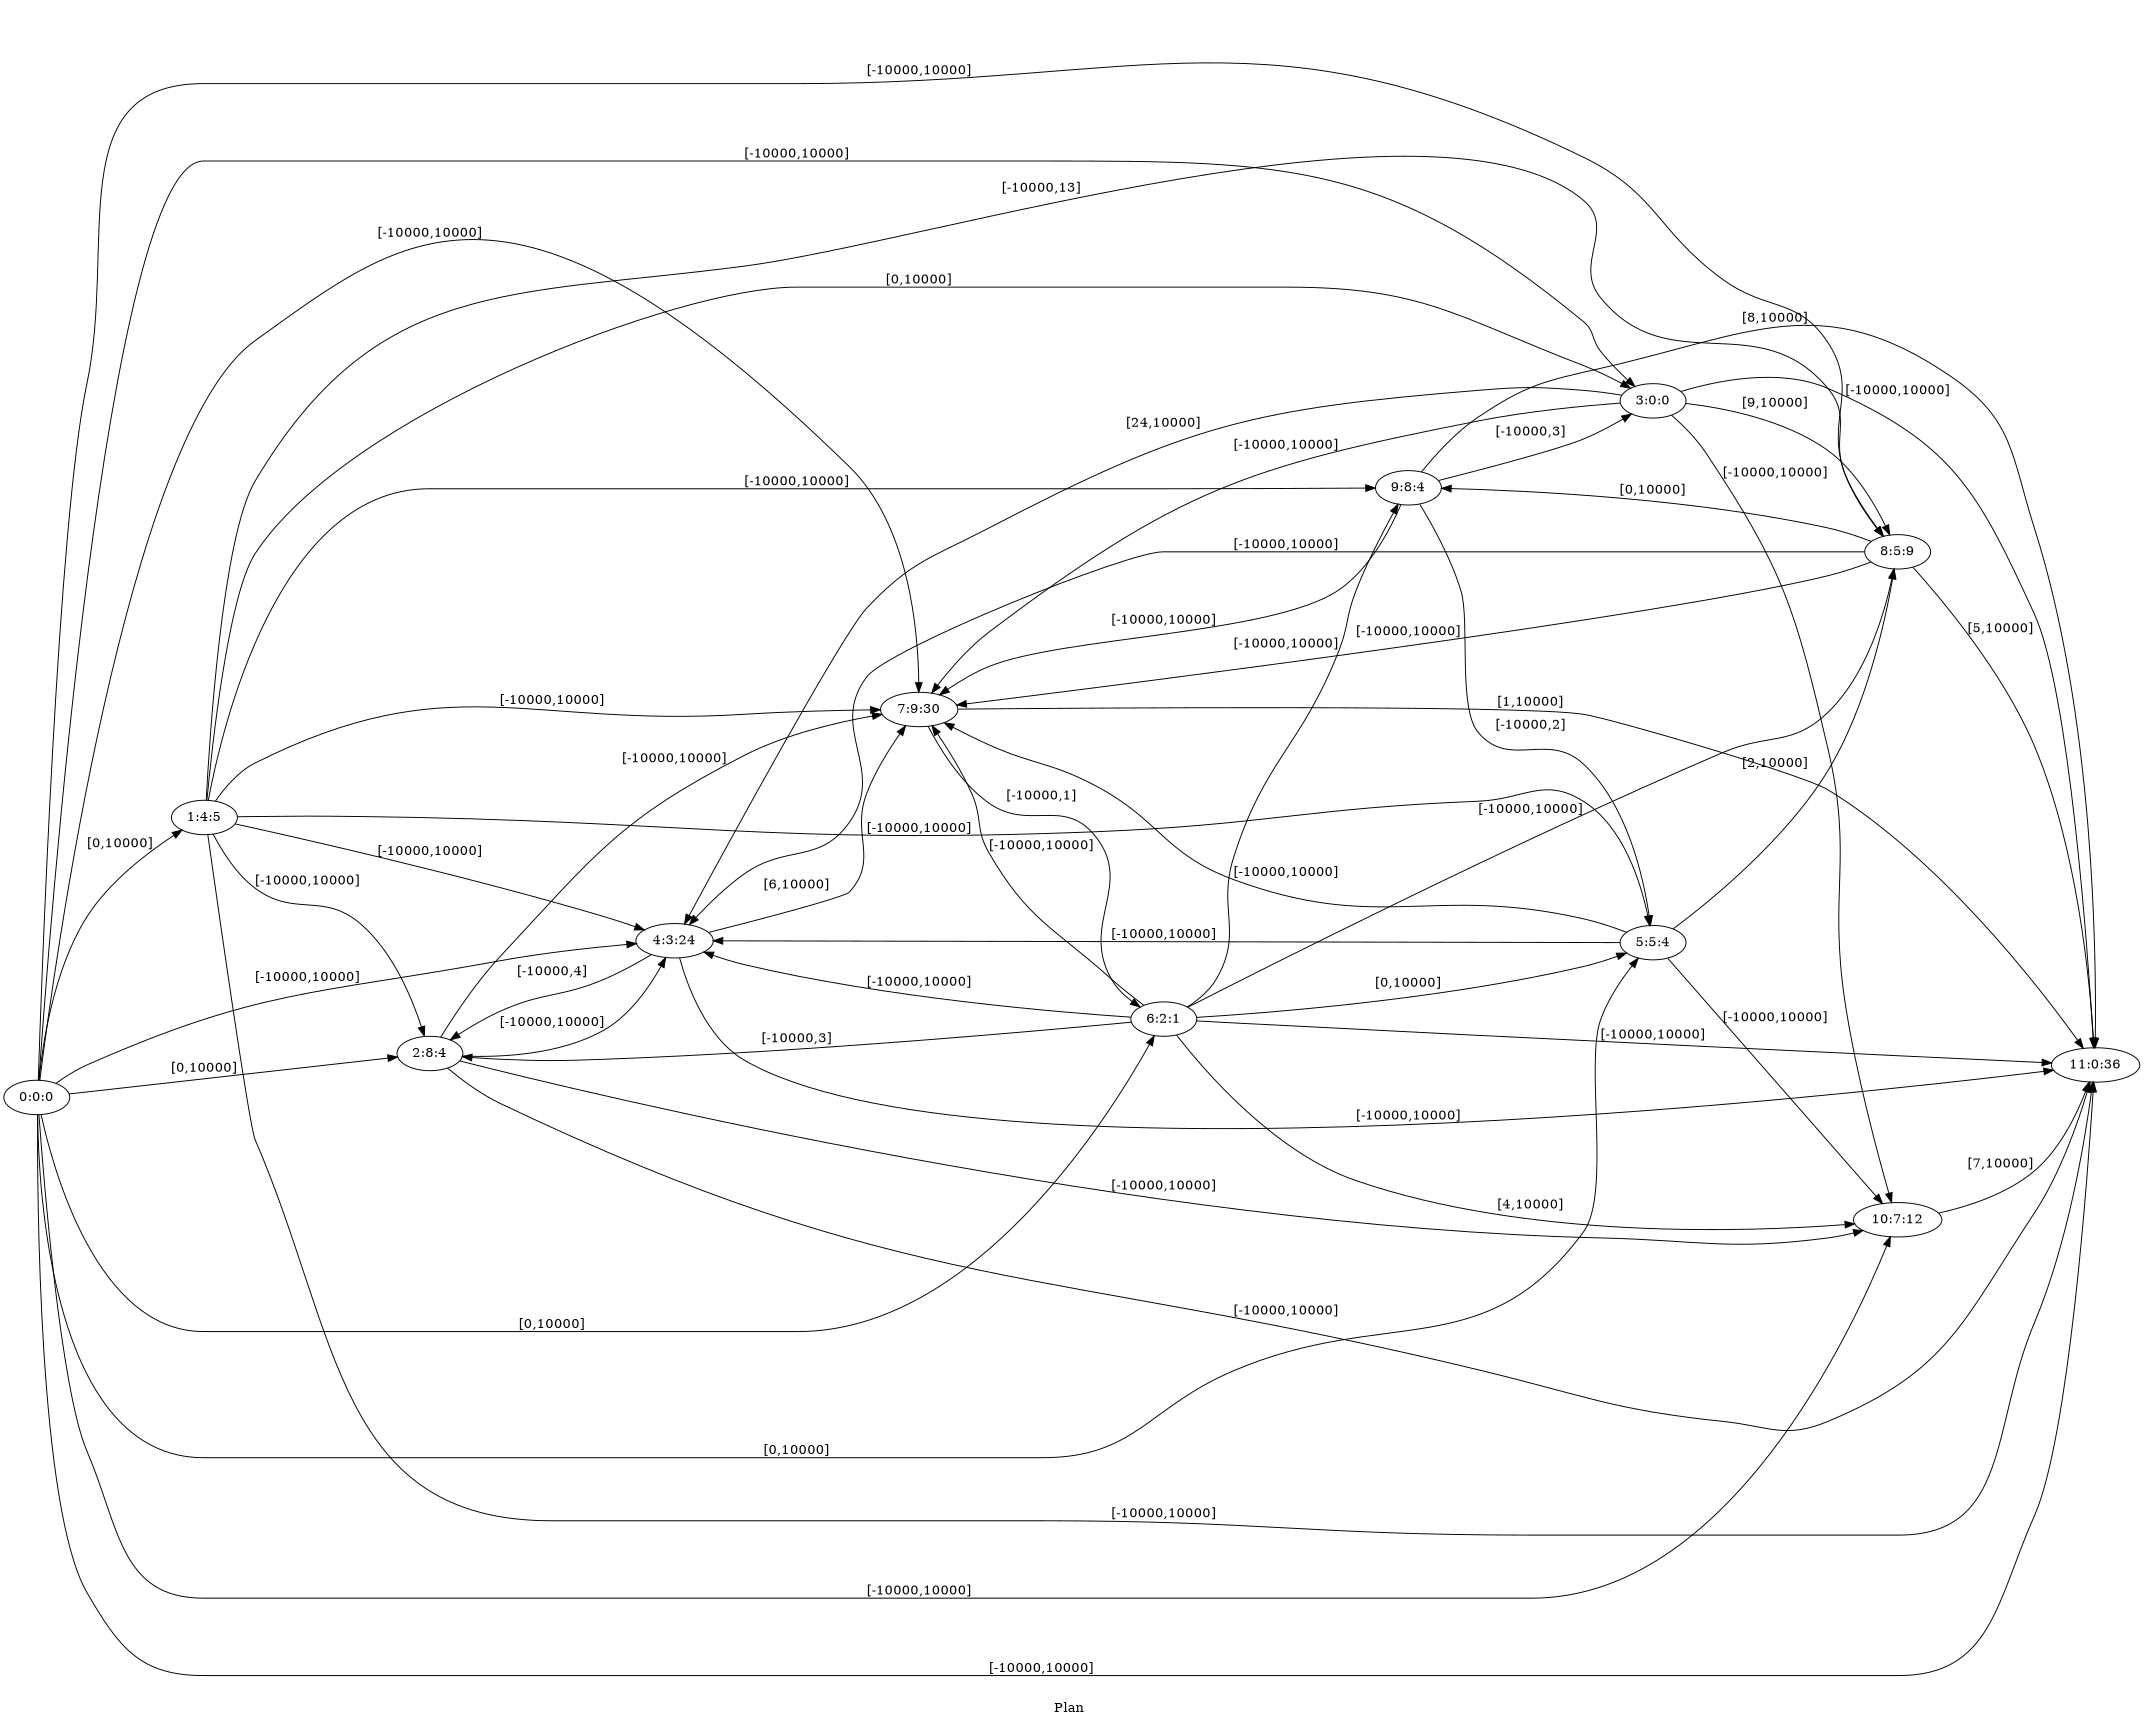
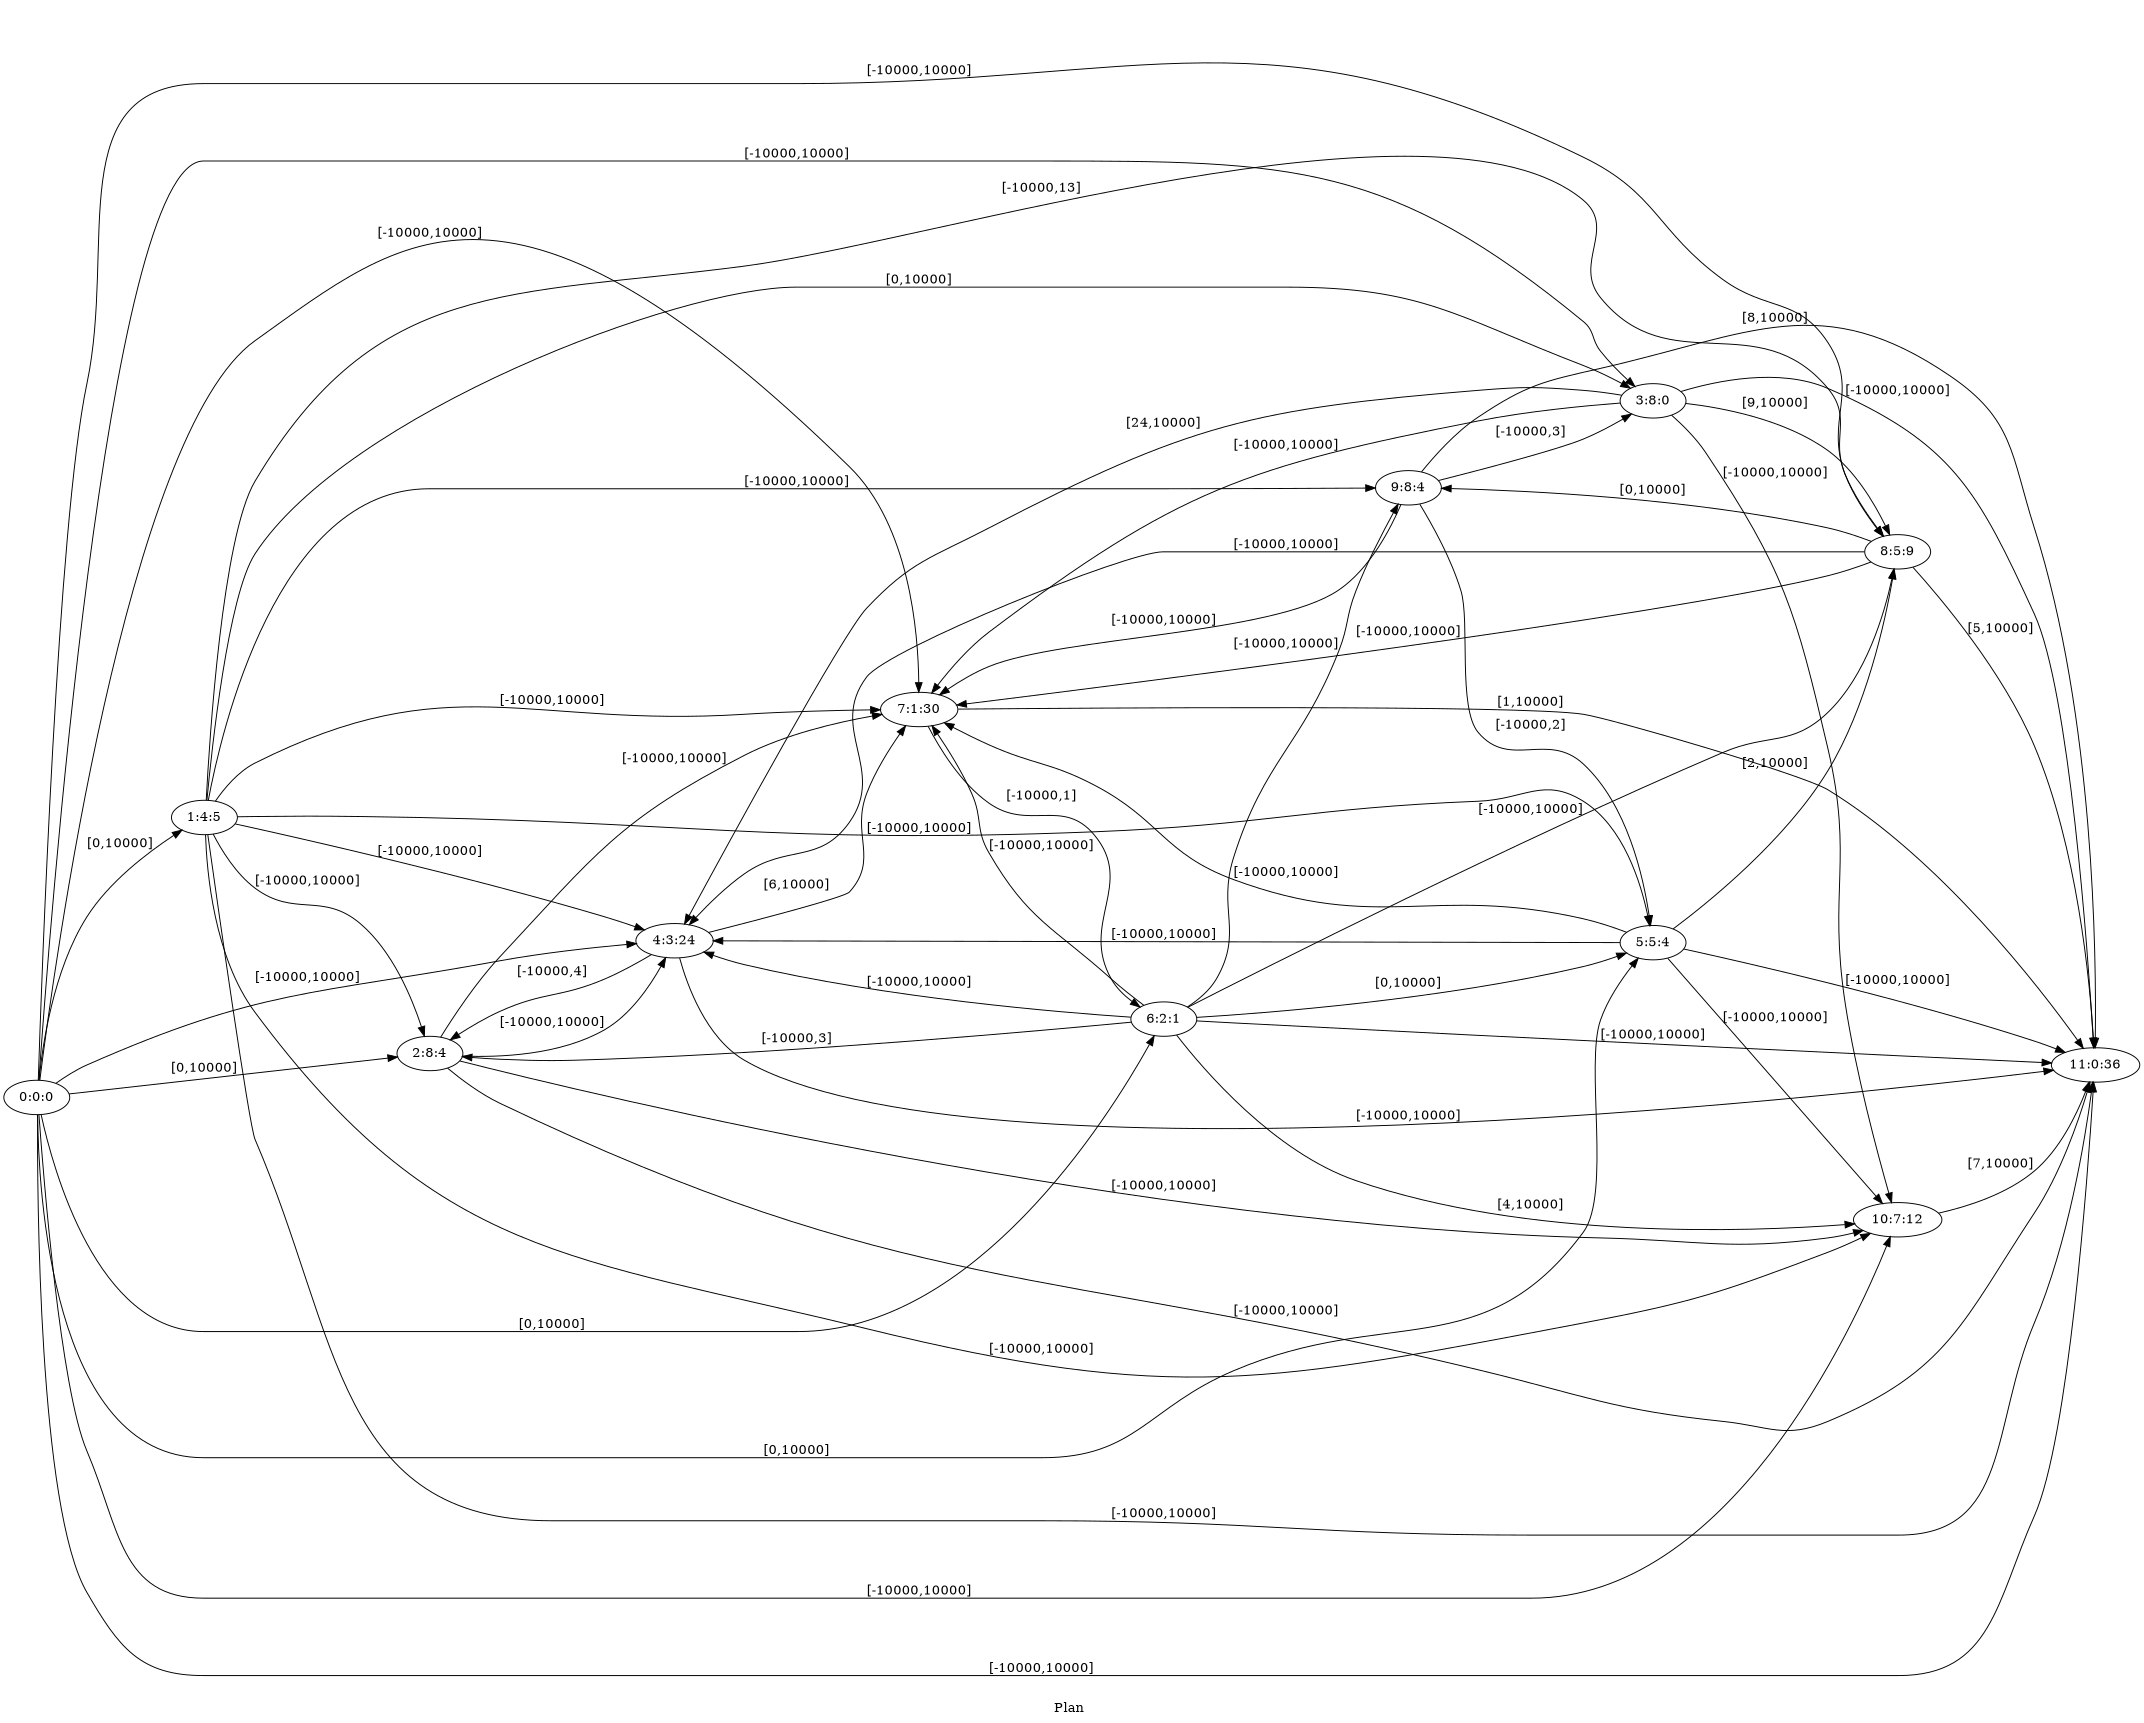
(1653, 401) -> (1653, 401)
(919, 710) -> (919, 710)
none -> (1871, 994)
none -> (925, 1342)
